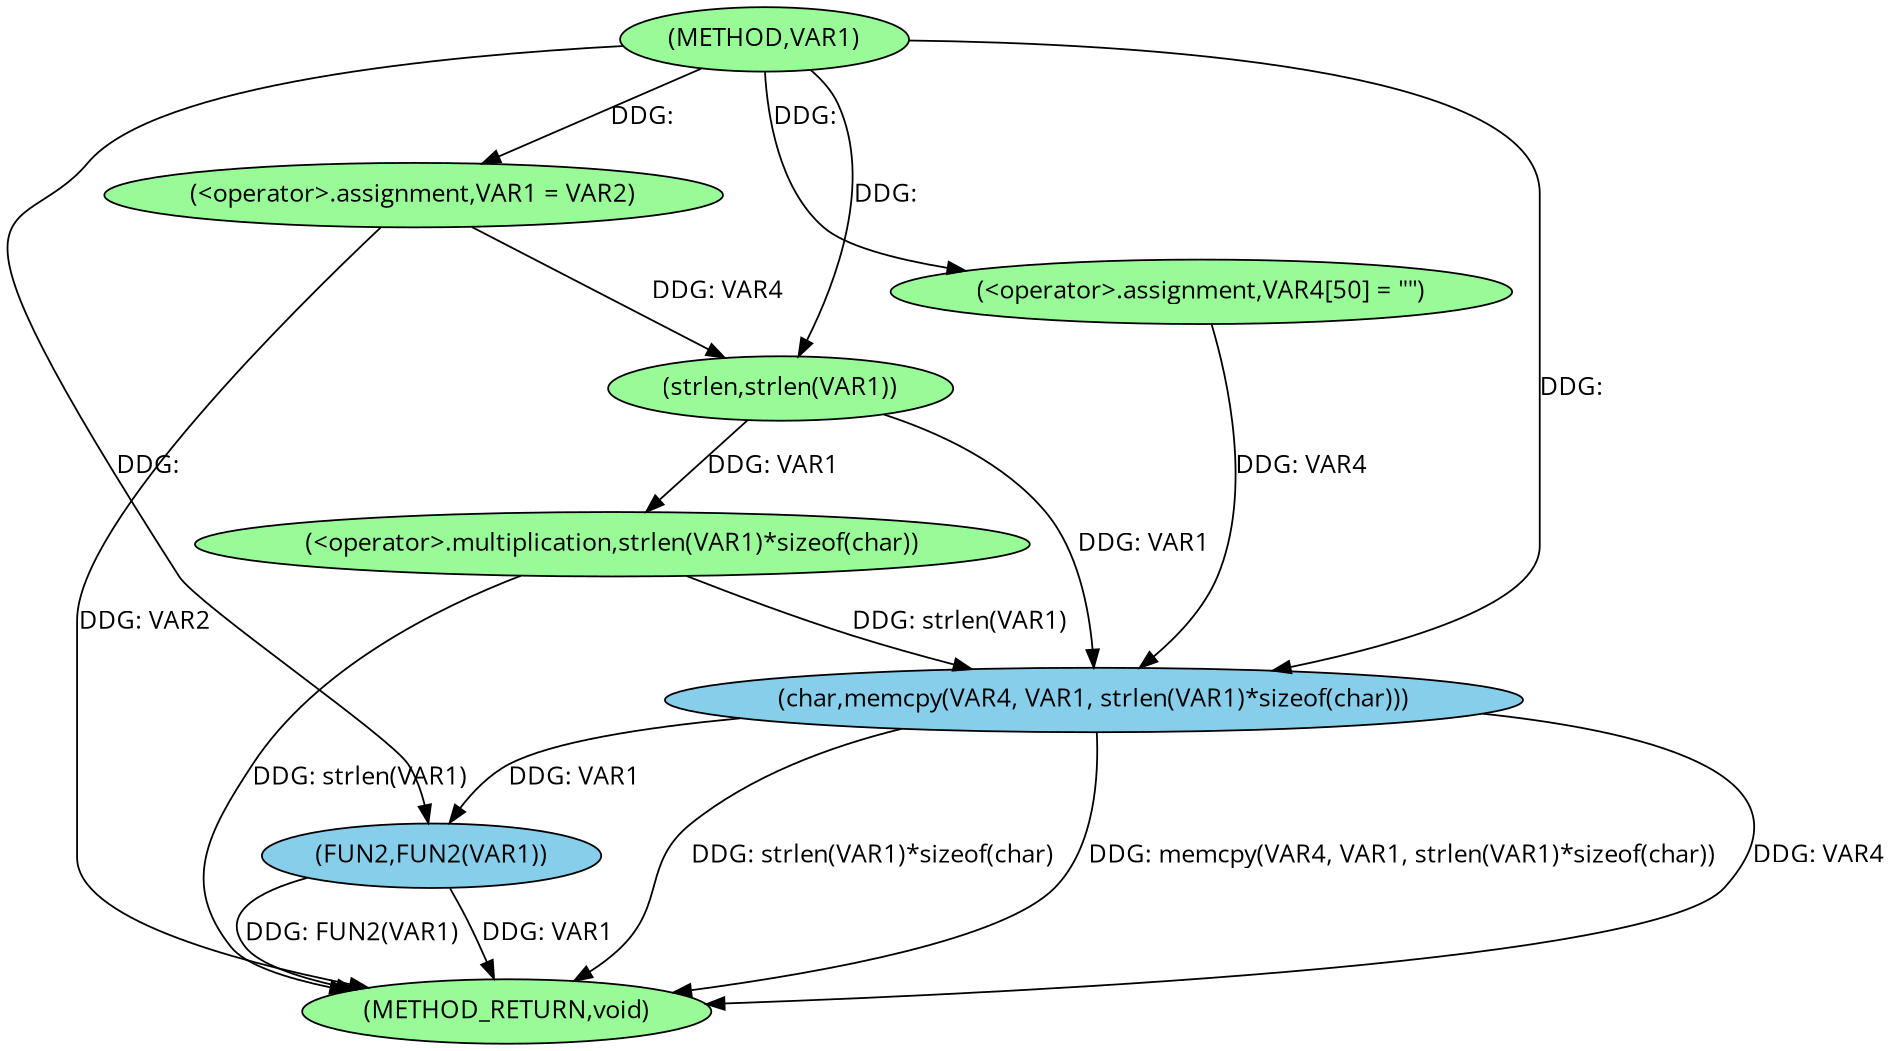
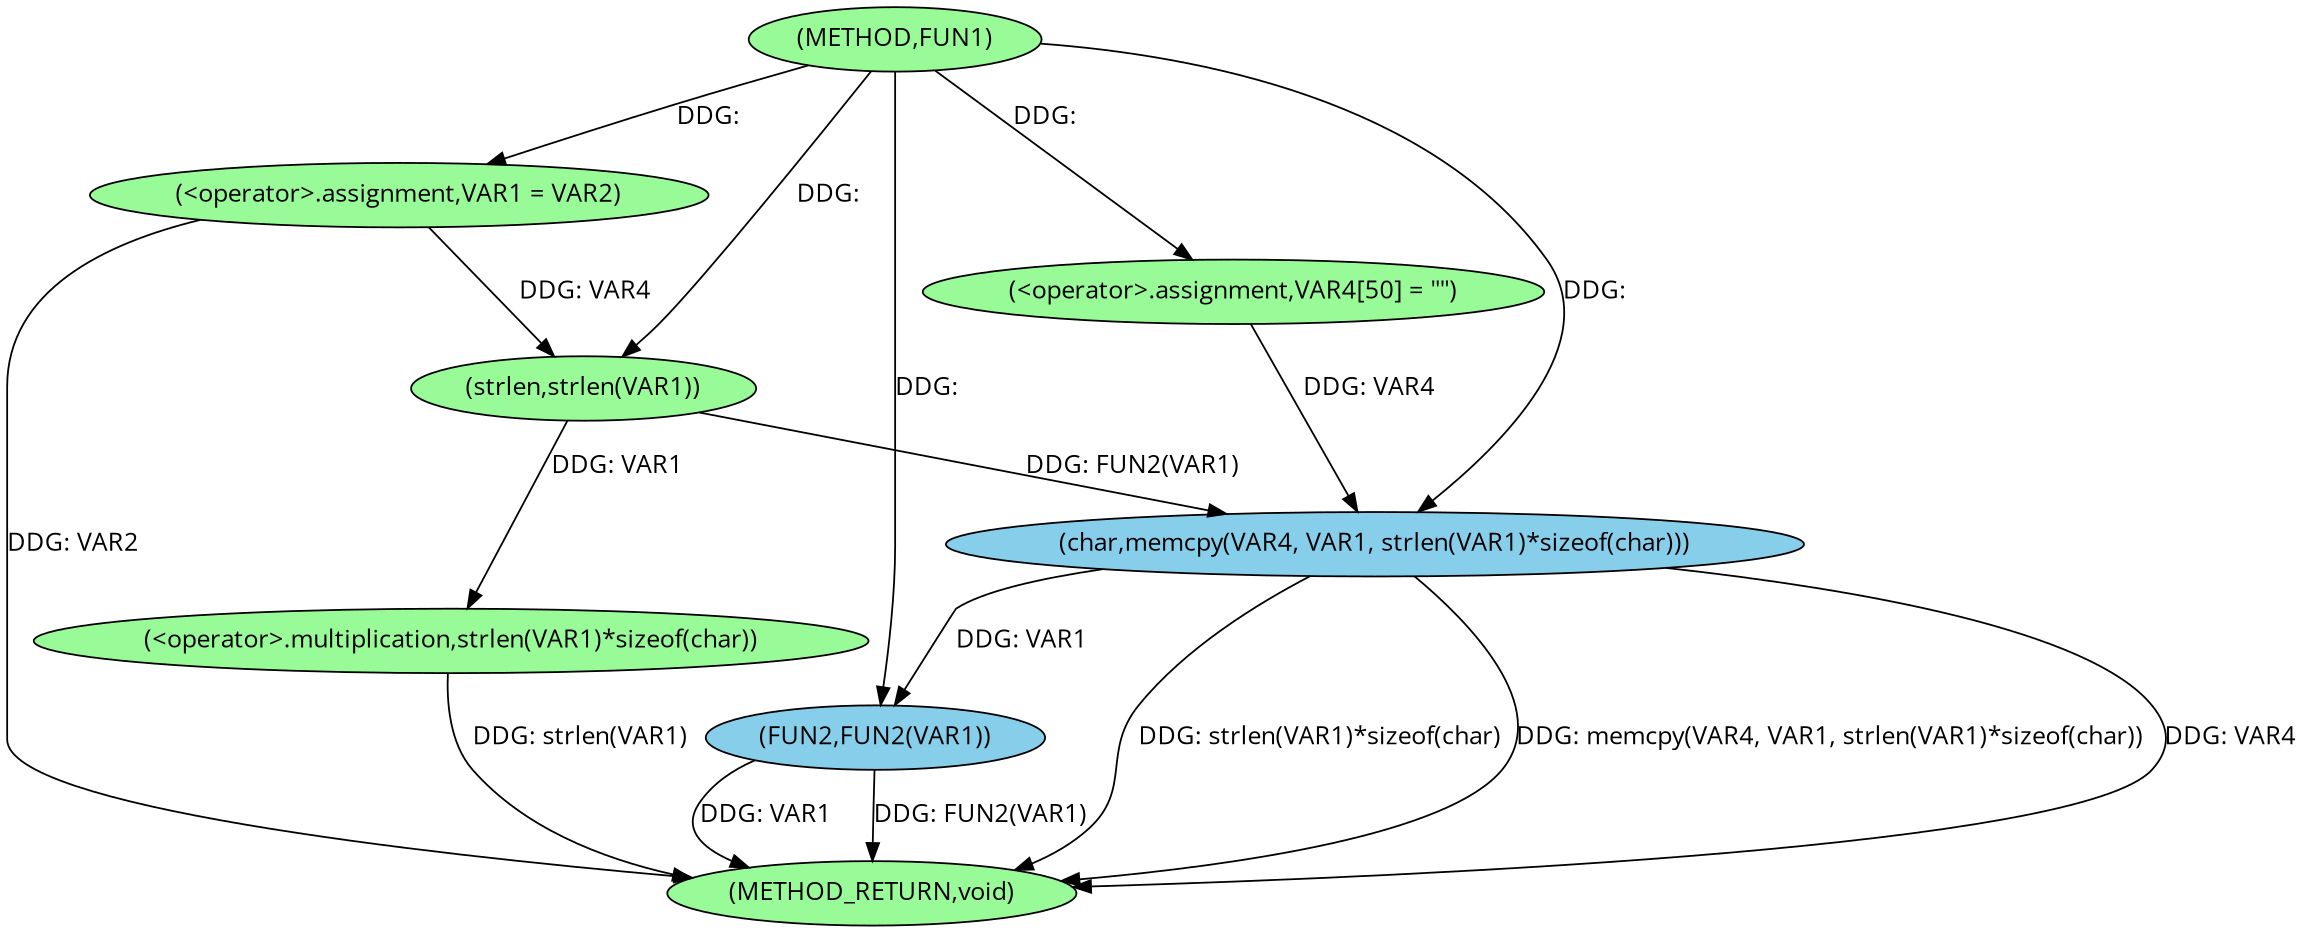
(765, 39) -> (895, 39)
(1144, 544) -> (1133, 466)
(819, 625) -> none
